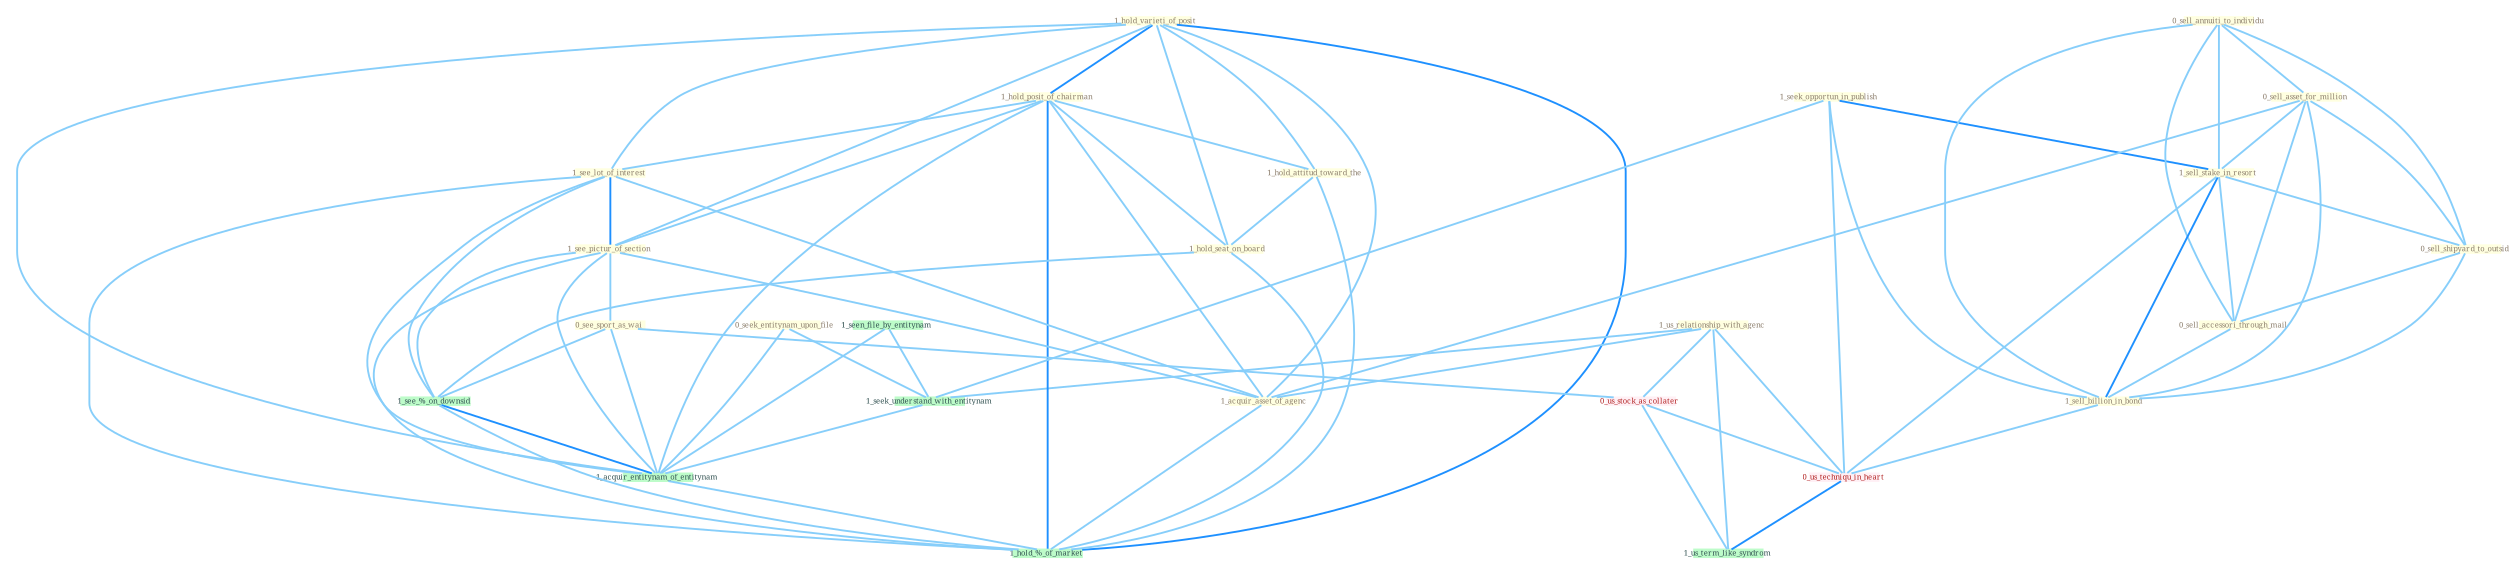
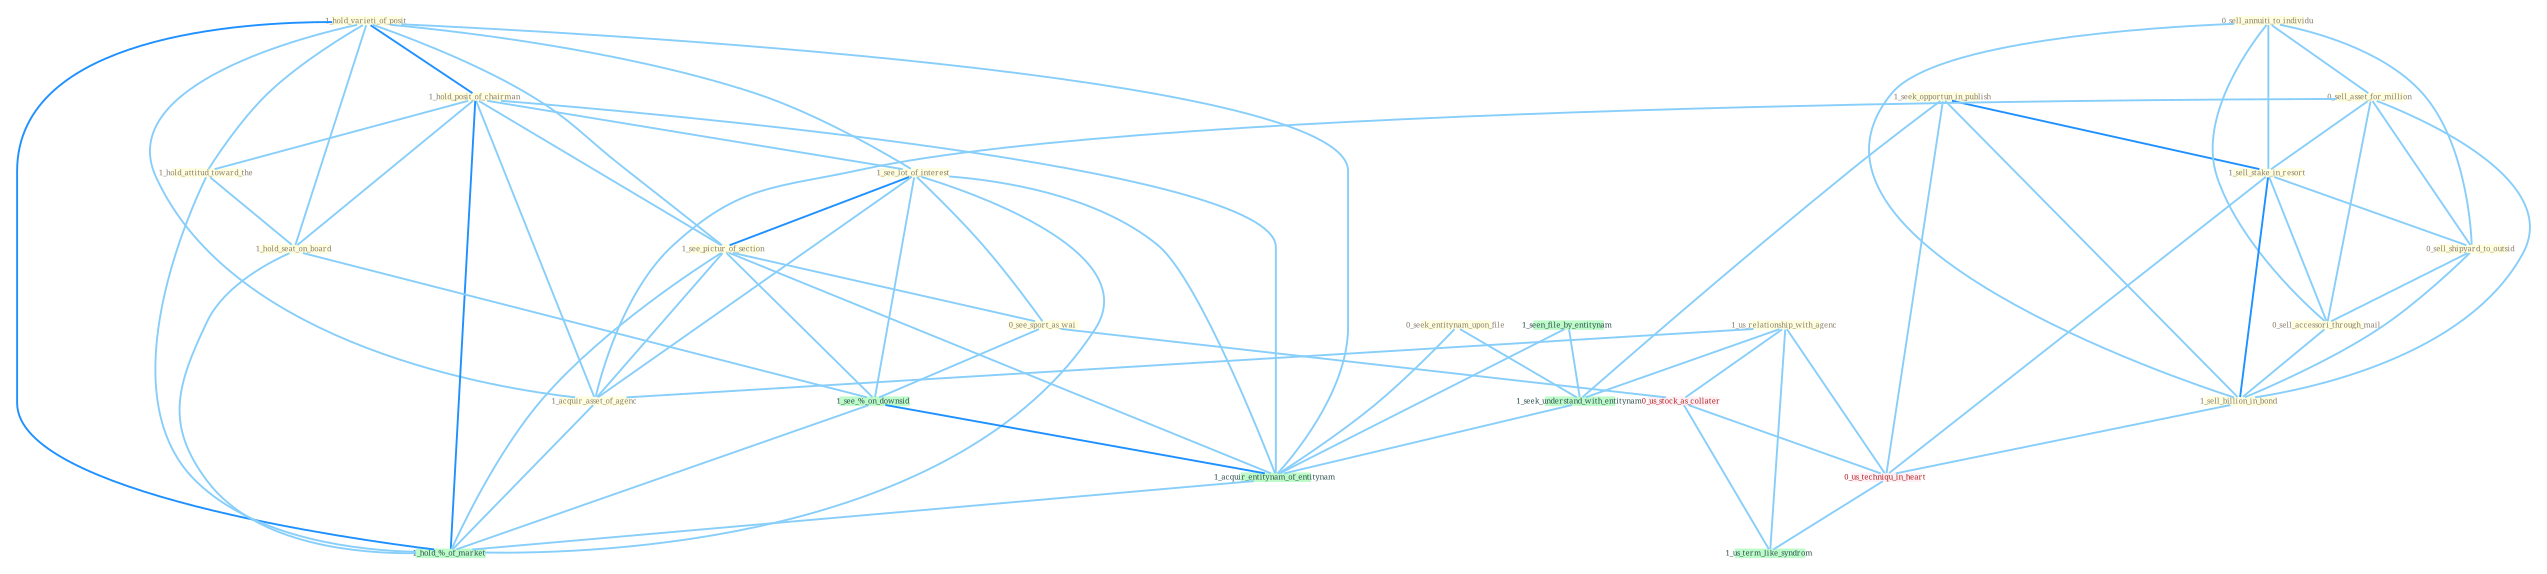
(634, 401) -> (983, 246)
(1786, 515) -> (1828, 515)
